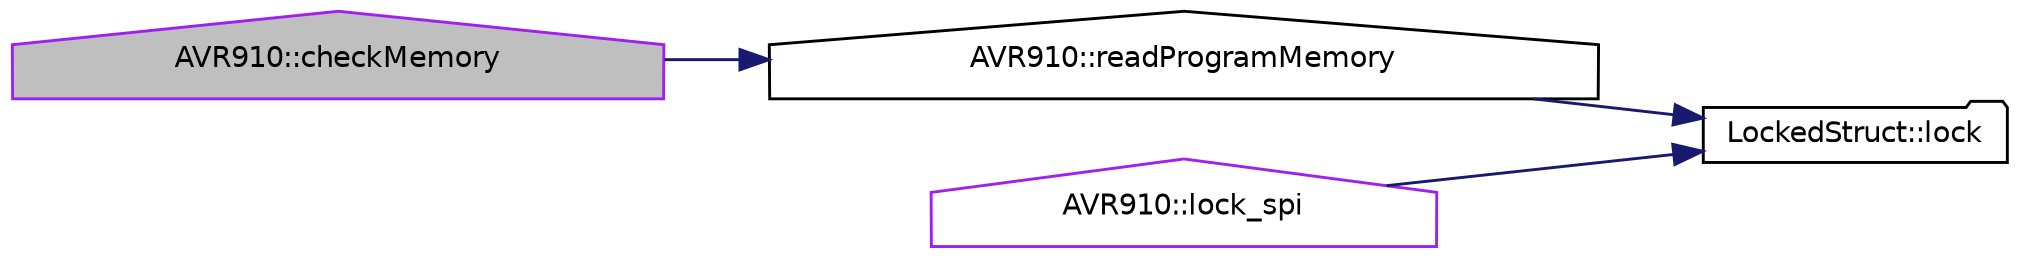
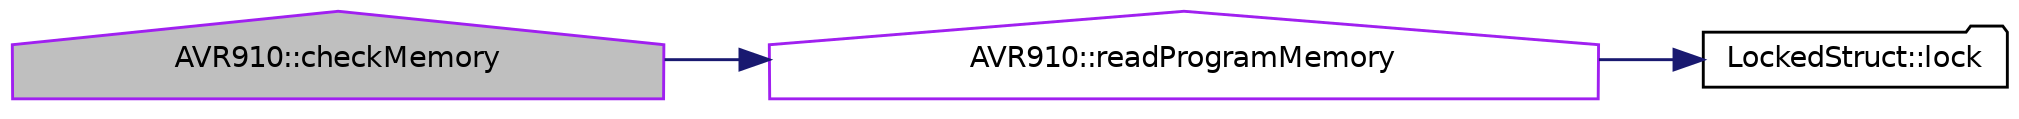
(1184, 60) -> (1184, 60)
(1184, 207) -> none
